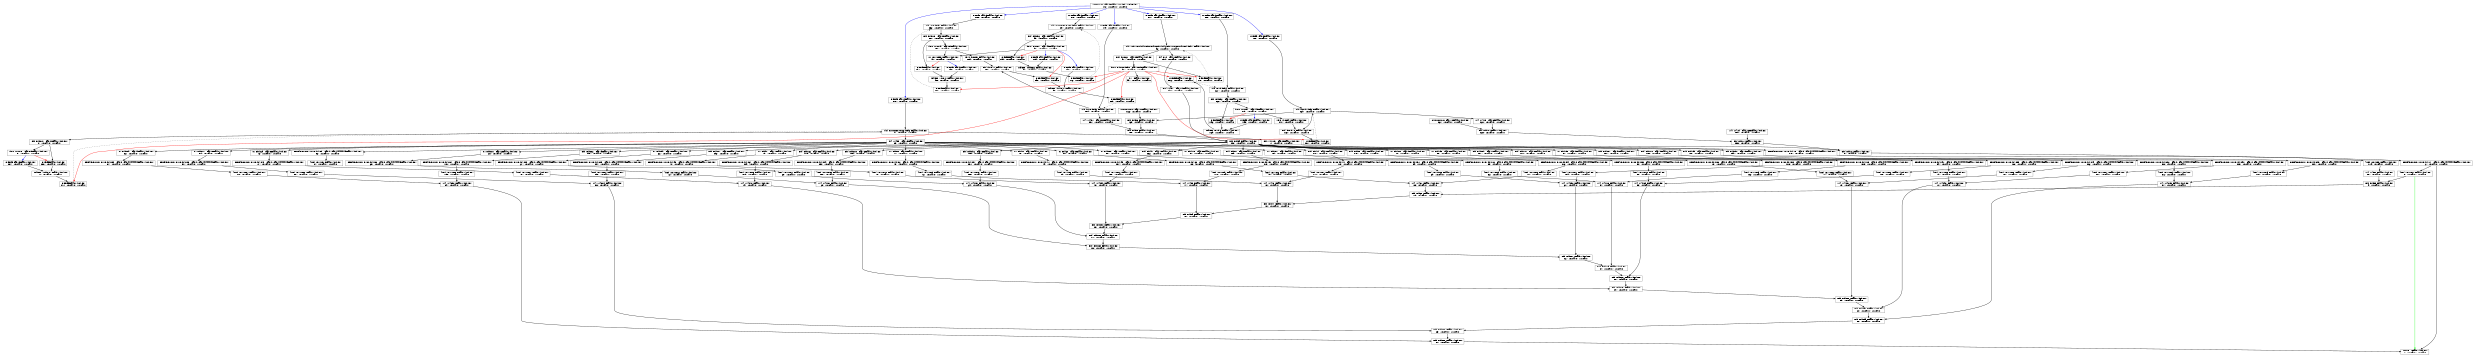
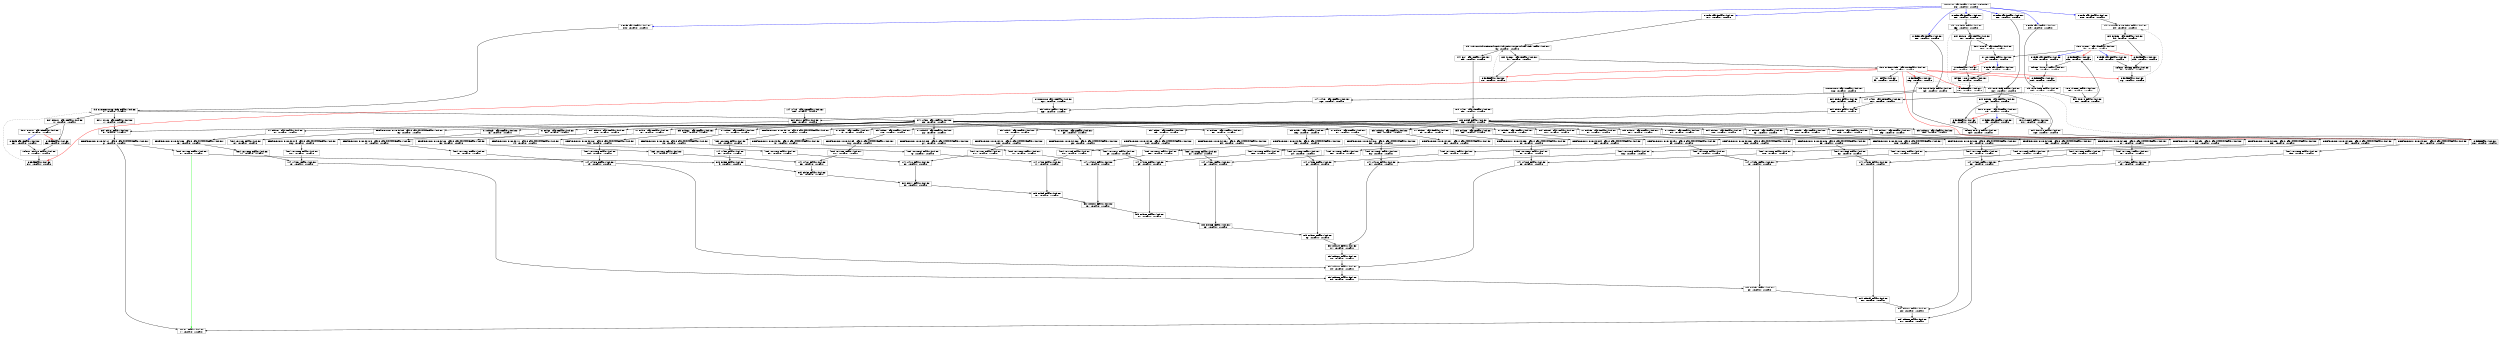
(963, 53) -> none
(1640, 232) -> (1471, 250)
